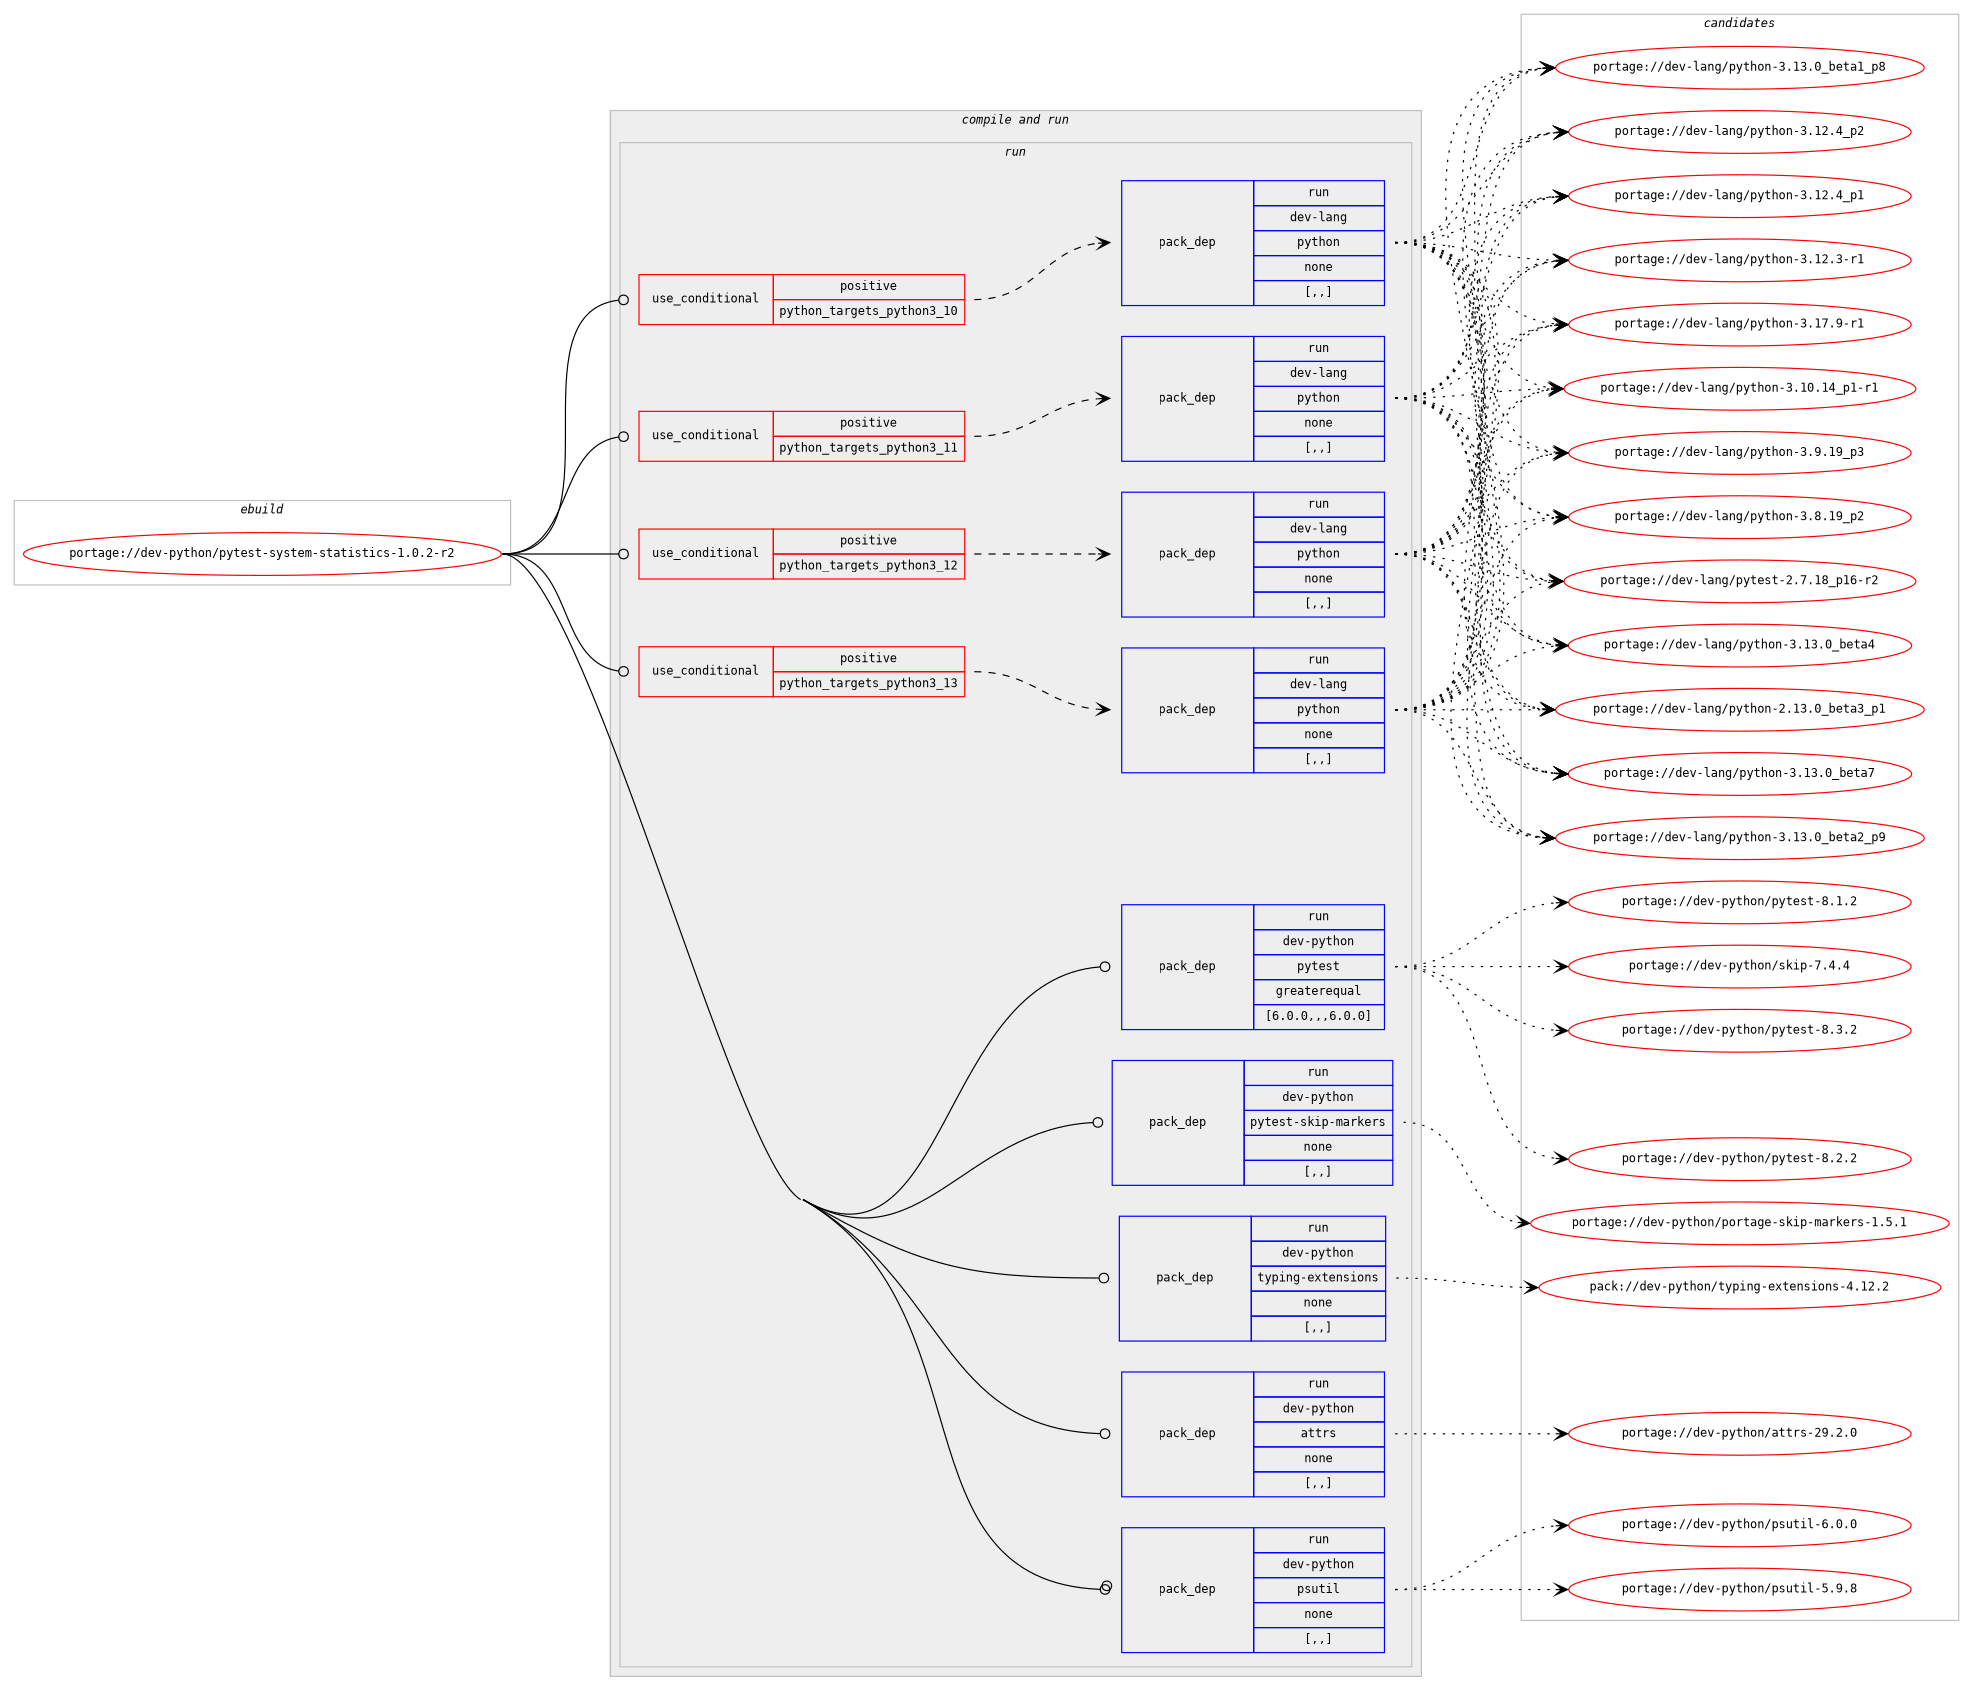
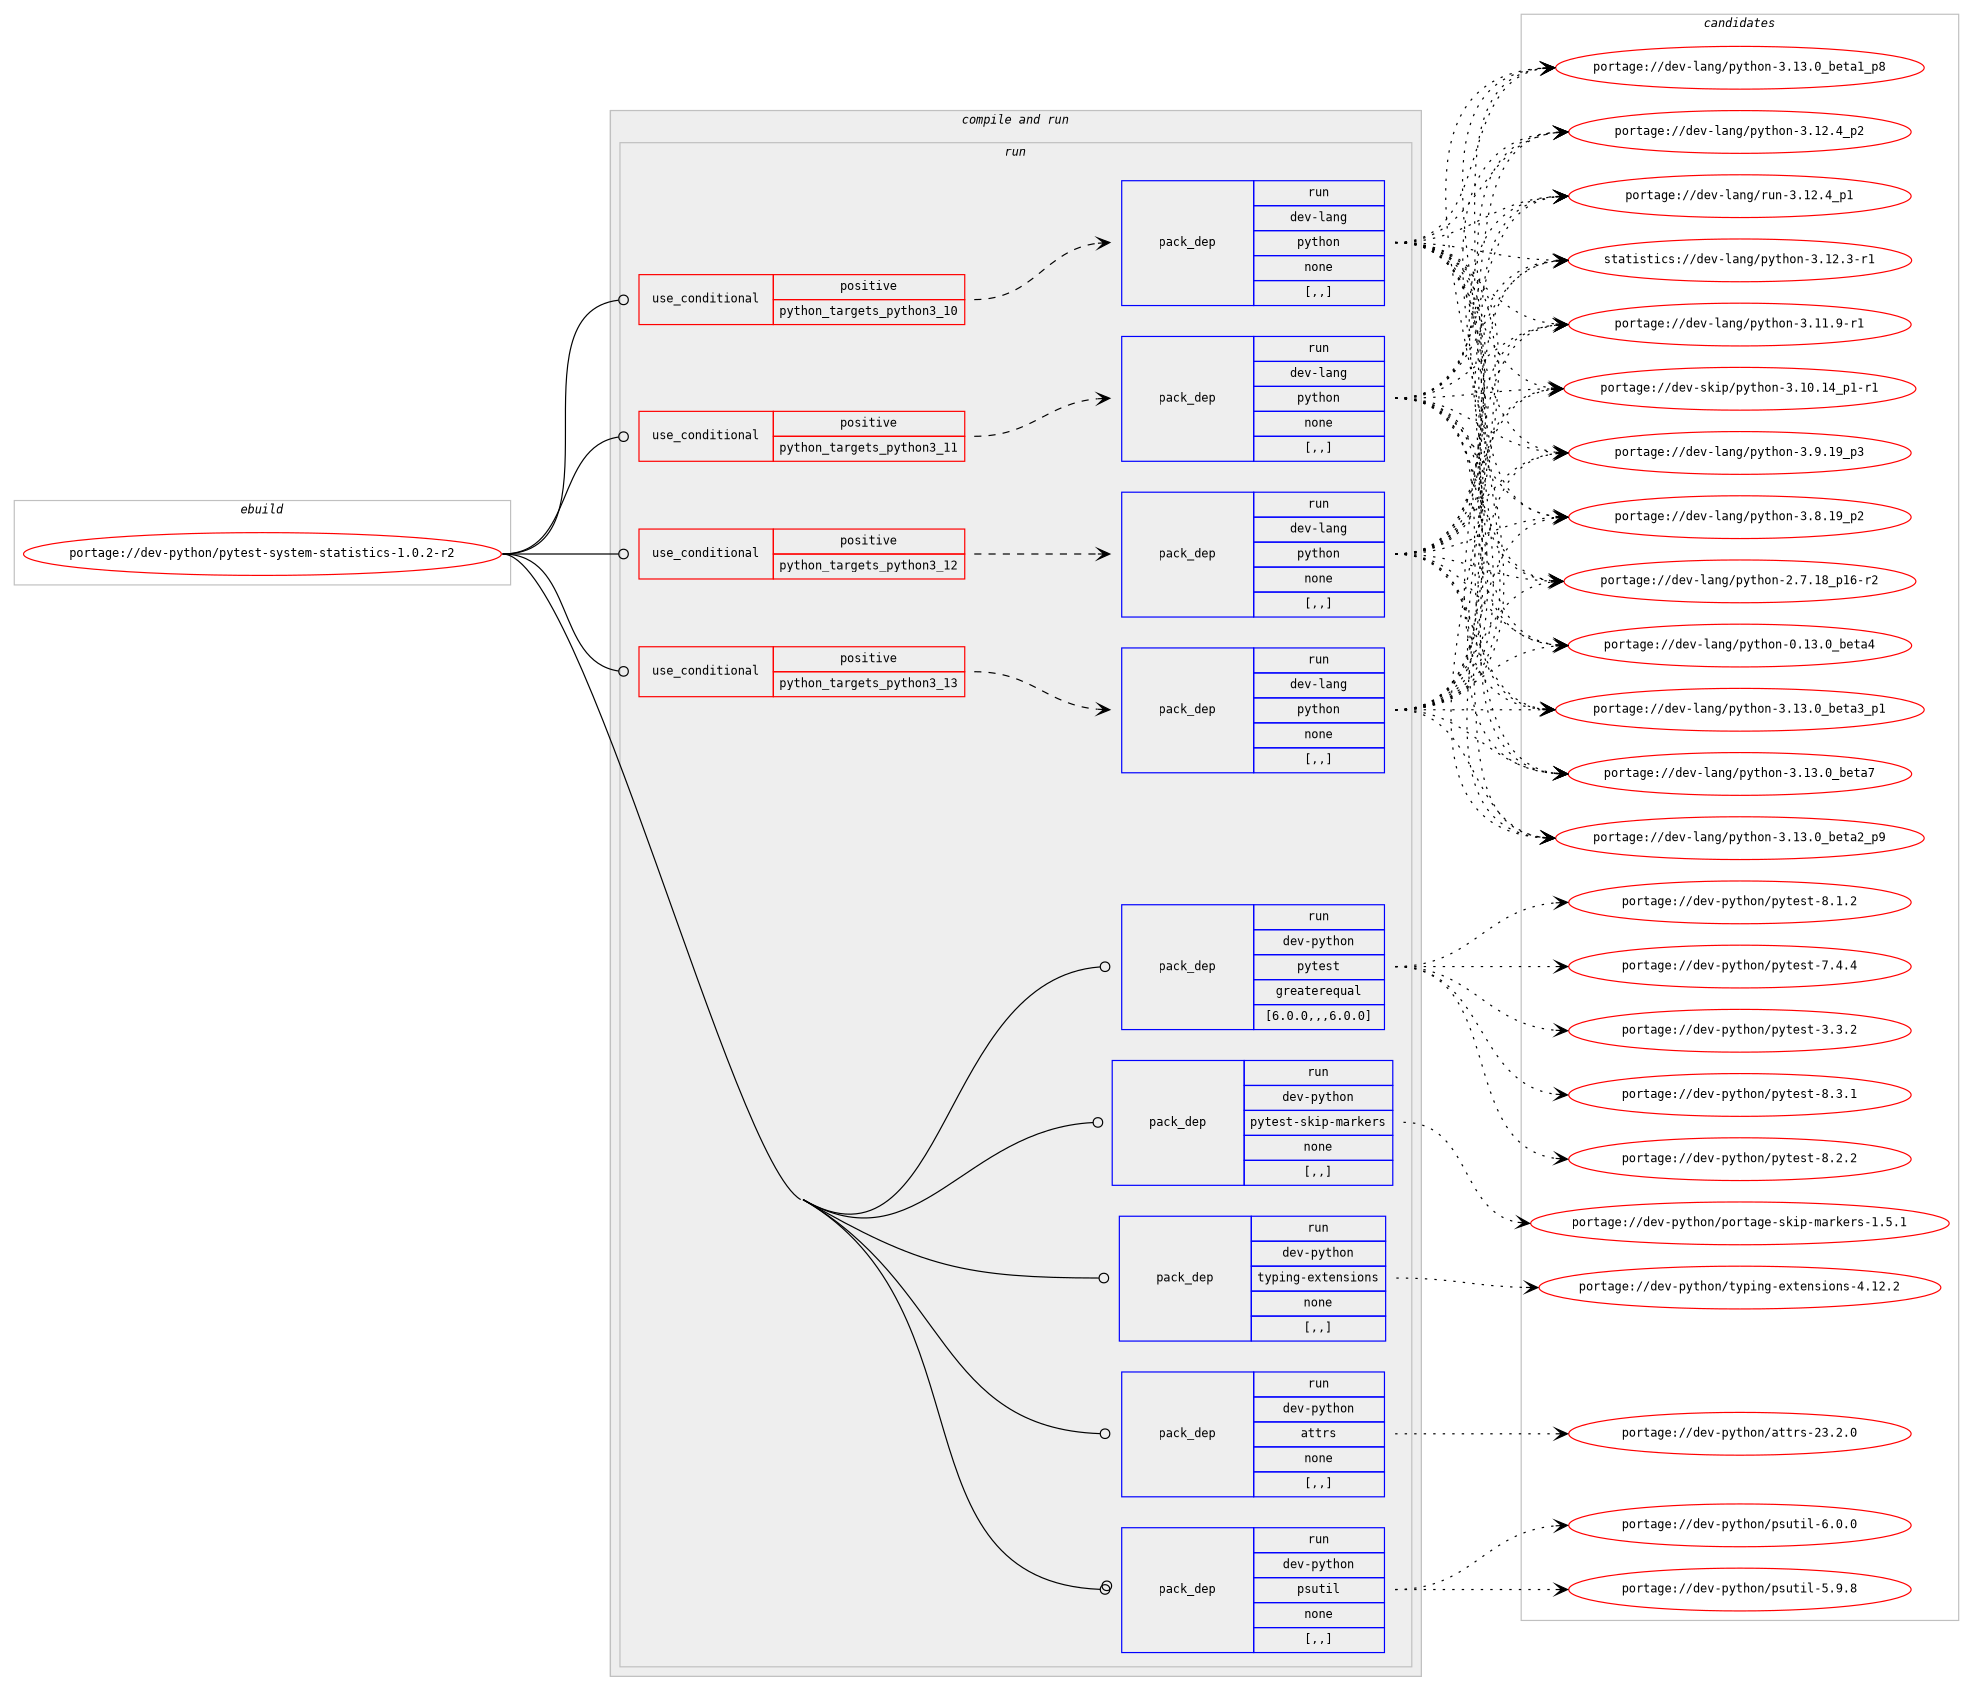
(1740, 196) -> (1740, 196)
(1740, 260) -> (1740, 260)
(1740, 325) -> (1740, 325)
(1740, 389) -> (1740, 389)
(1740, 581) -> (1740, 581)
(1740, 646) -> (1740, 646)
(1740, 710) -> (1740, 710)
(1740, 967) -> (1740, 967)
(1740, 1031) -> (1740, 1031)
none -> (1740, 1095)
(1740, 1288) -> (1740, 1288)
(1740, 1434) -> (1740, 1434)
